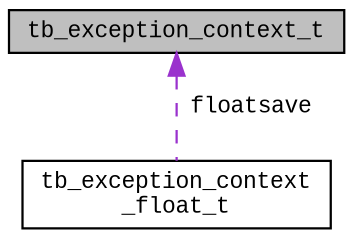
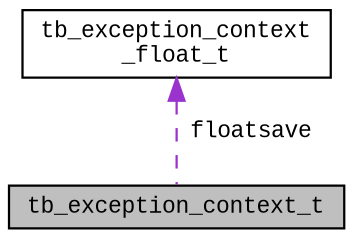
(177, 118) -> (177, 143)
